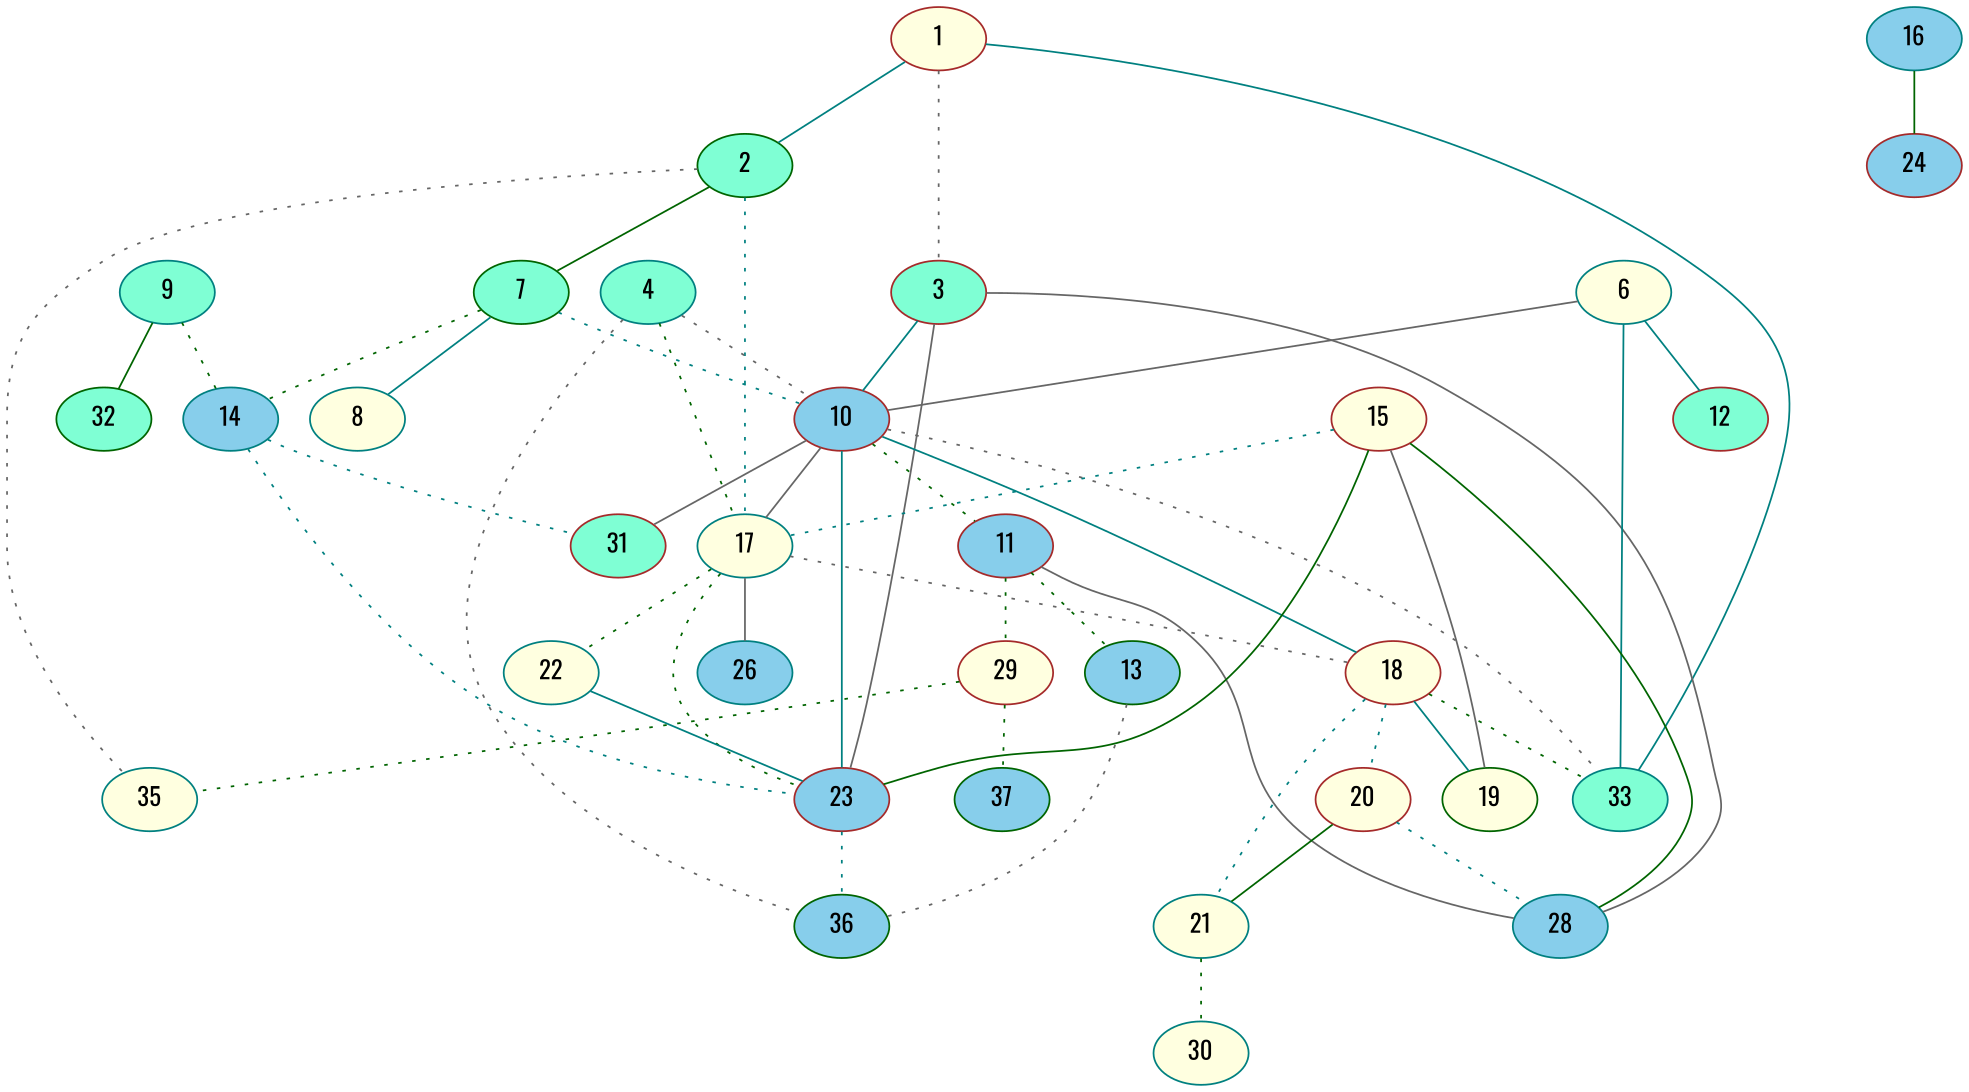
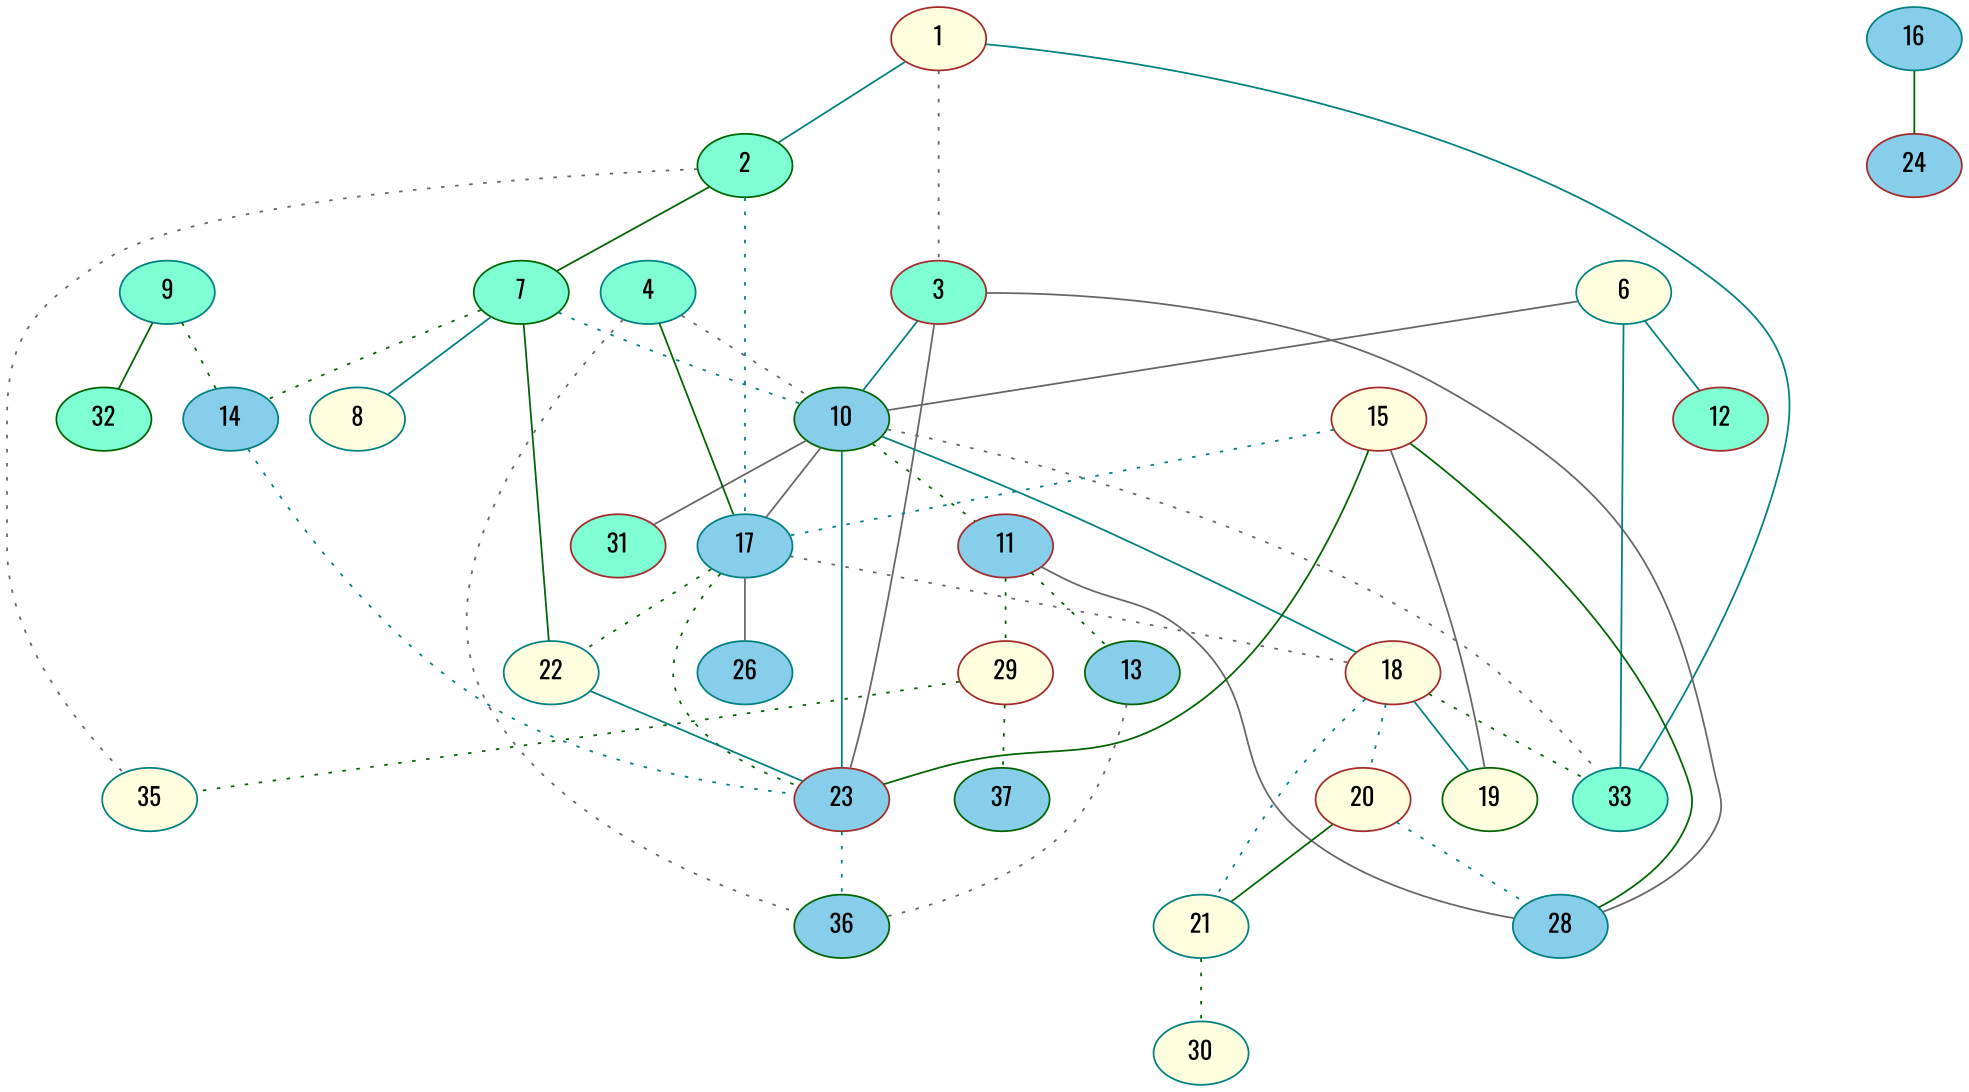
(696, 419) -> (696, 419)
(842, 419) -> (842, 419)
none -> (536, 482)
(419, 492) -> none
(745, 546) -> (745, 546)
